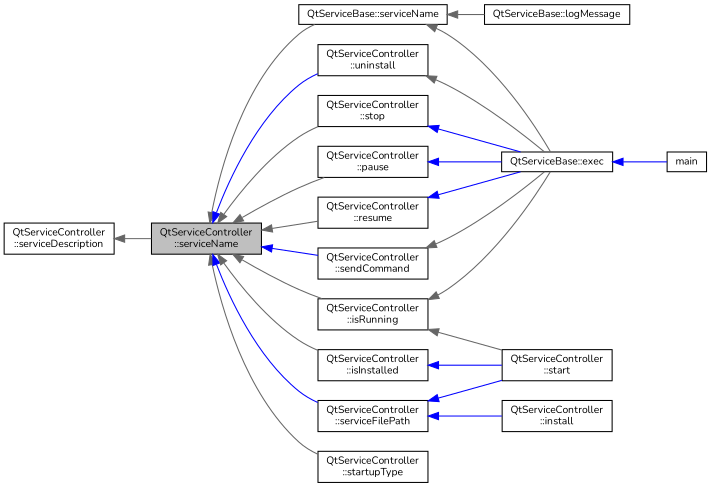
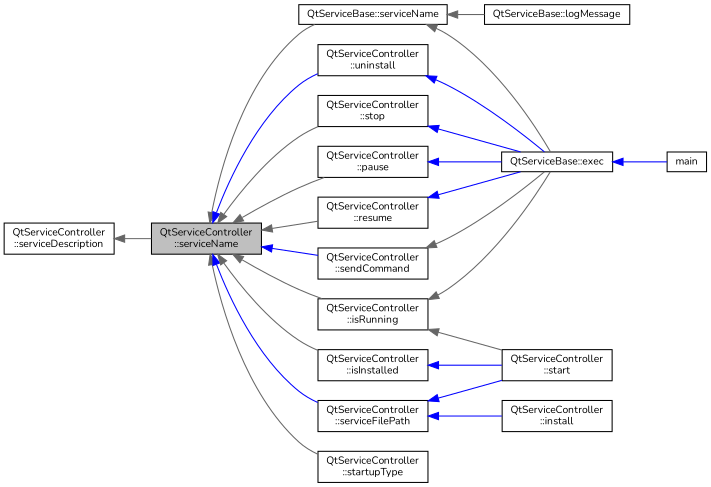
(492, 112) -> (492, 112)
